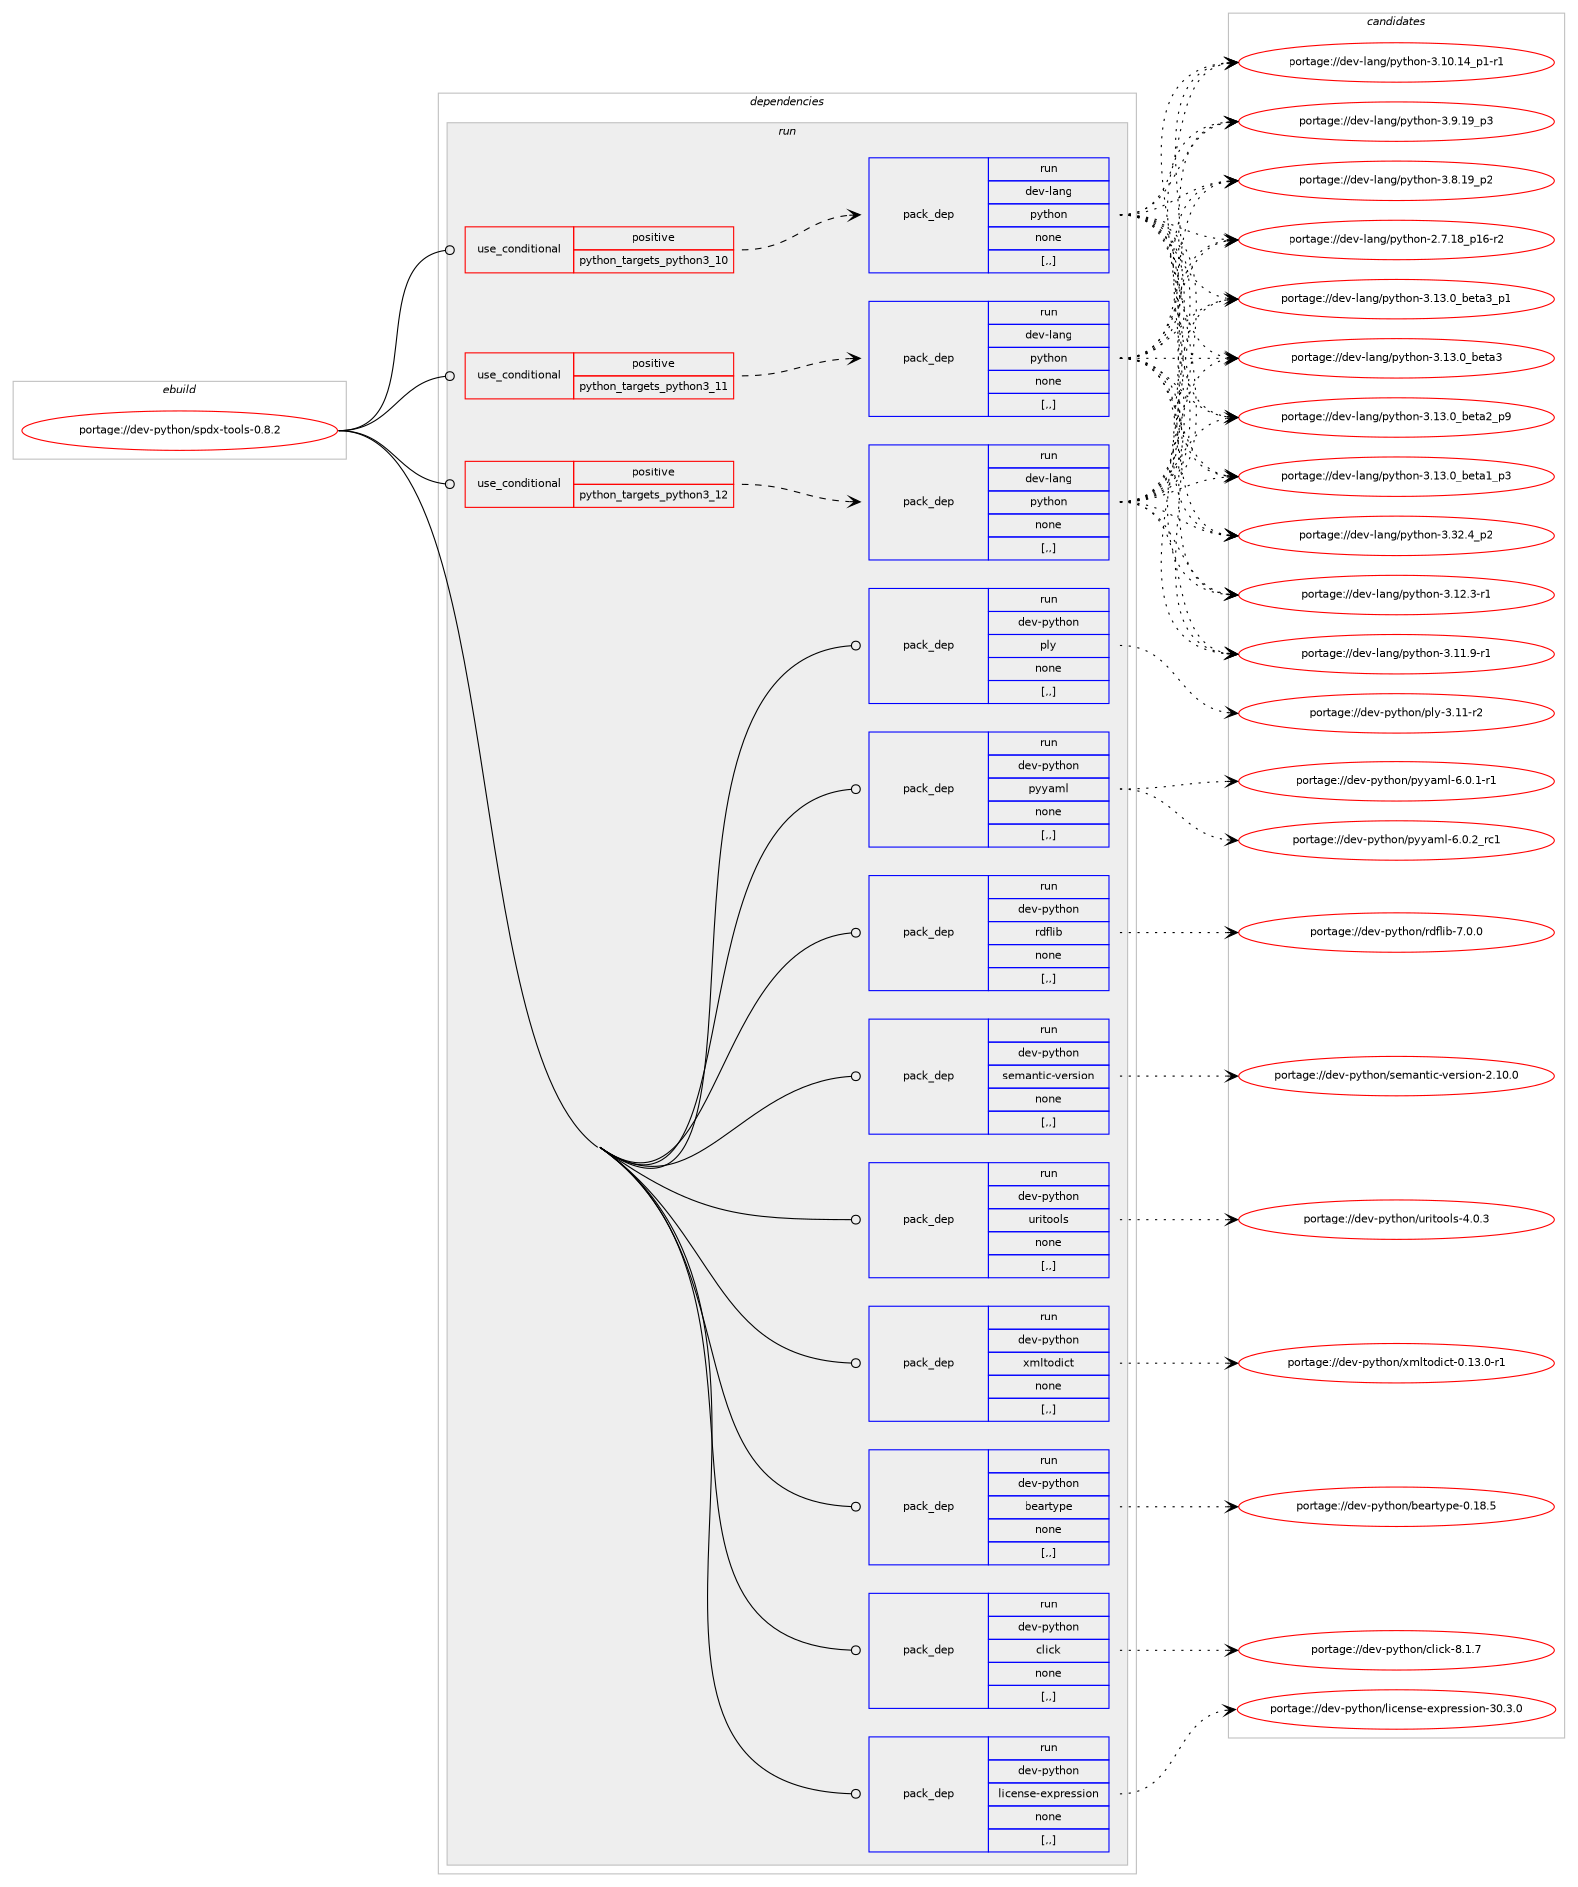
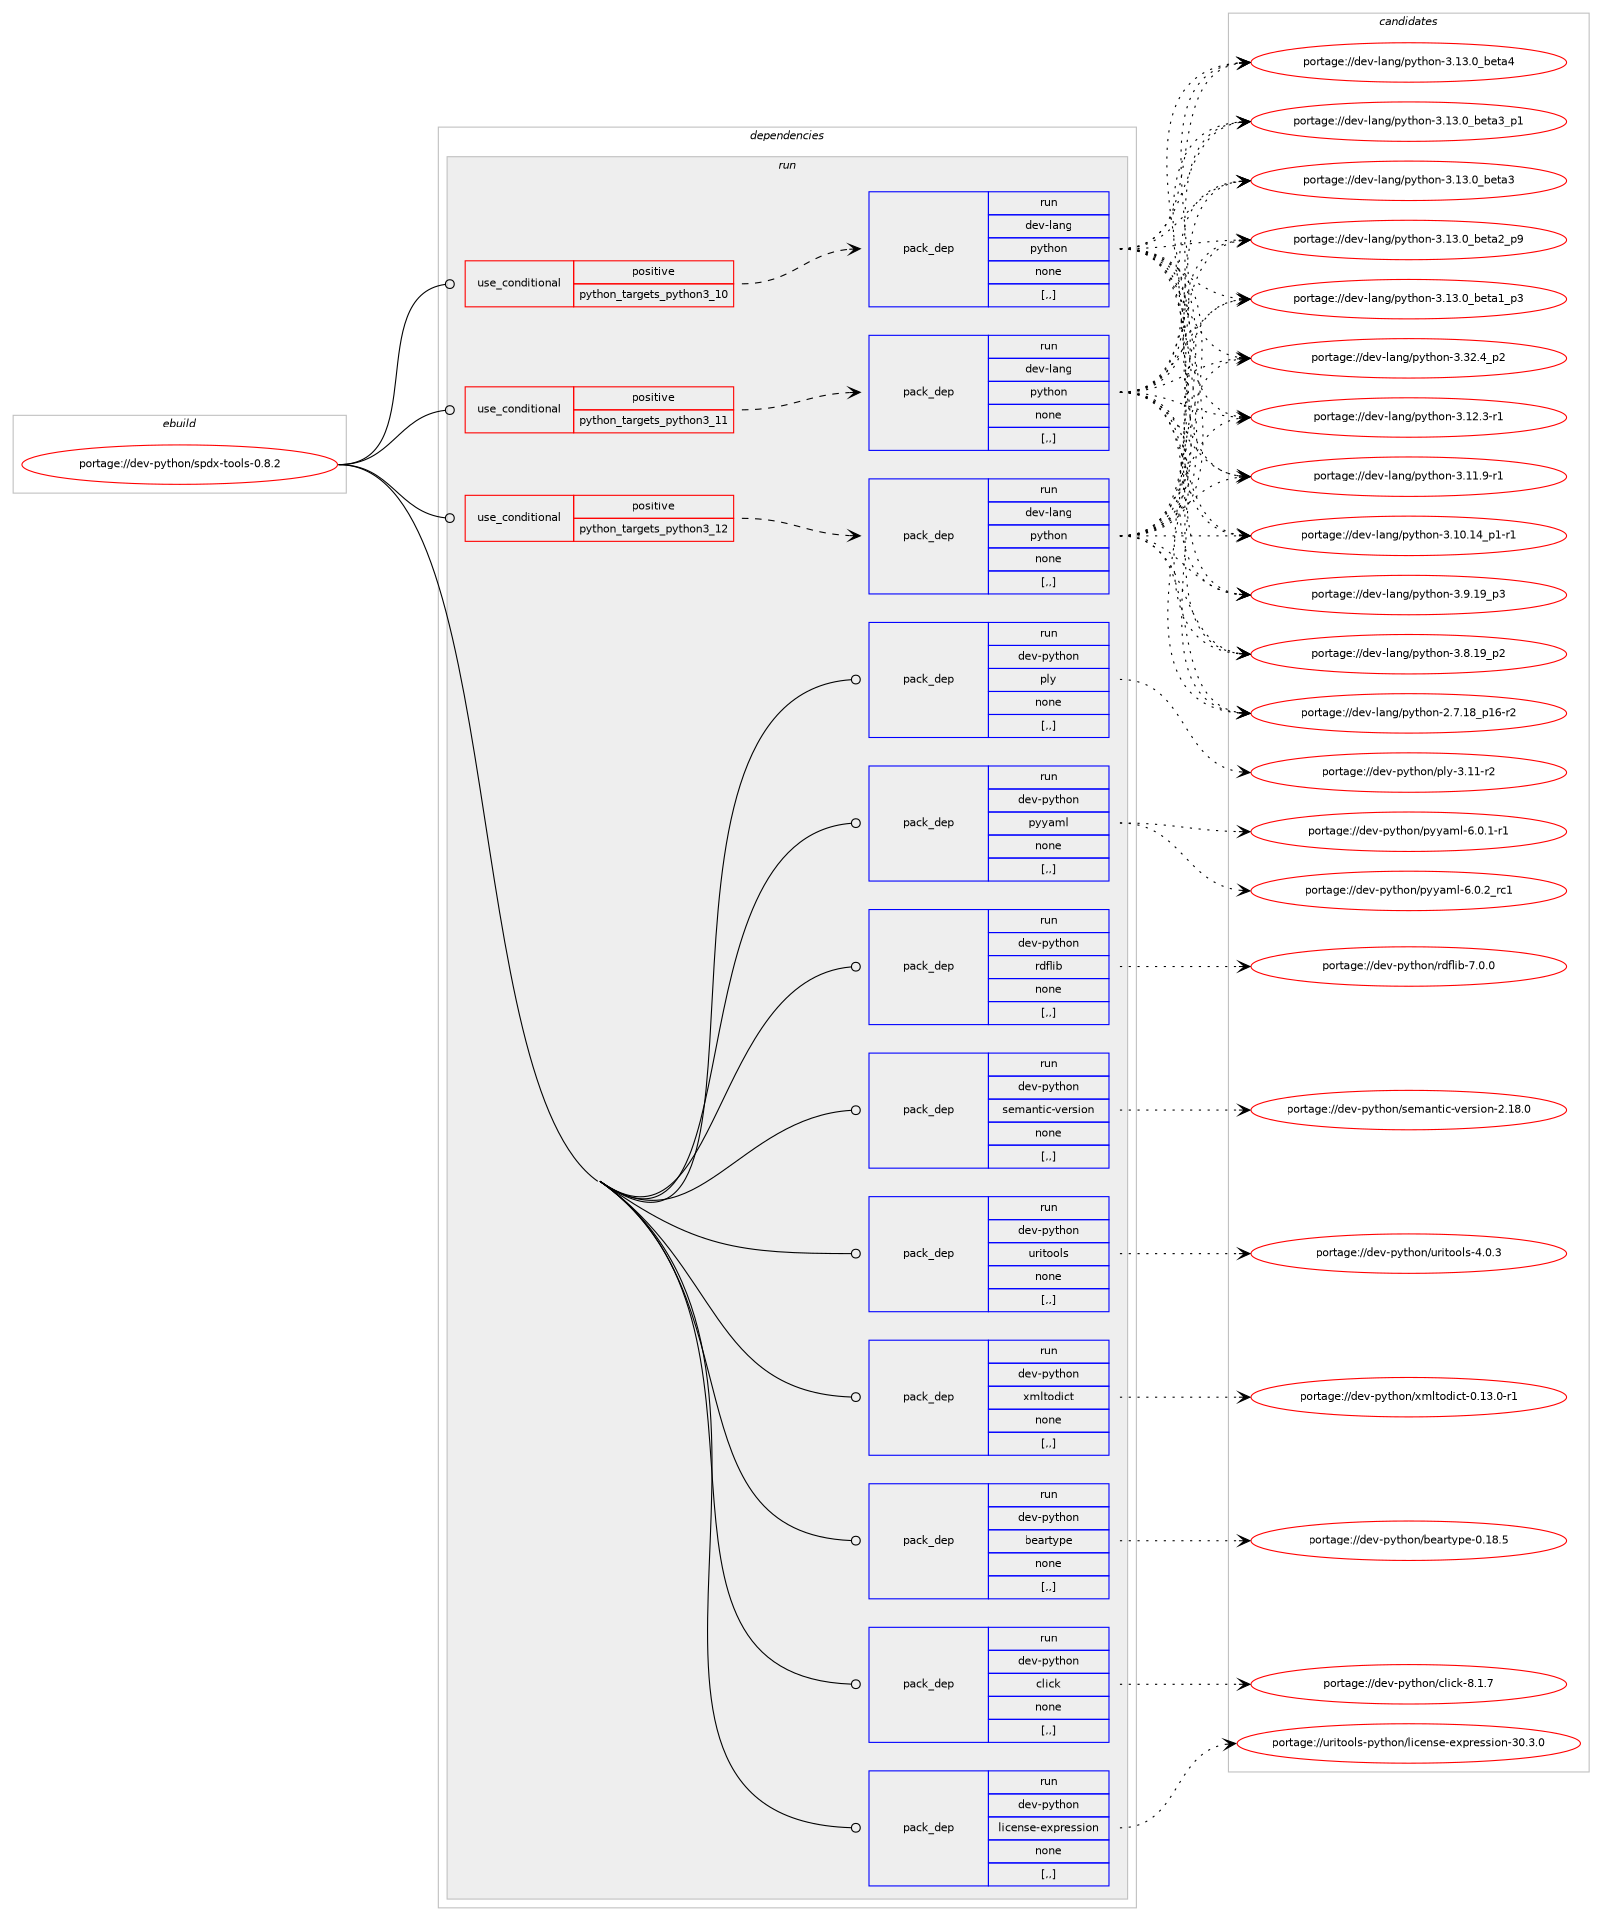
none -> (1409, 62)
(1397, 1076) -> (1409, 1110)
(1397, 1710) -> (1409, 1743)
